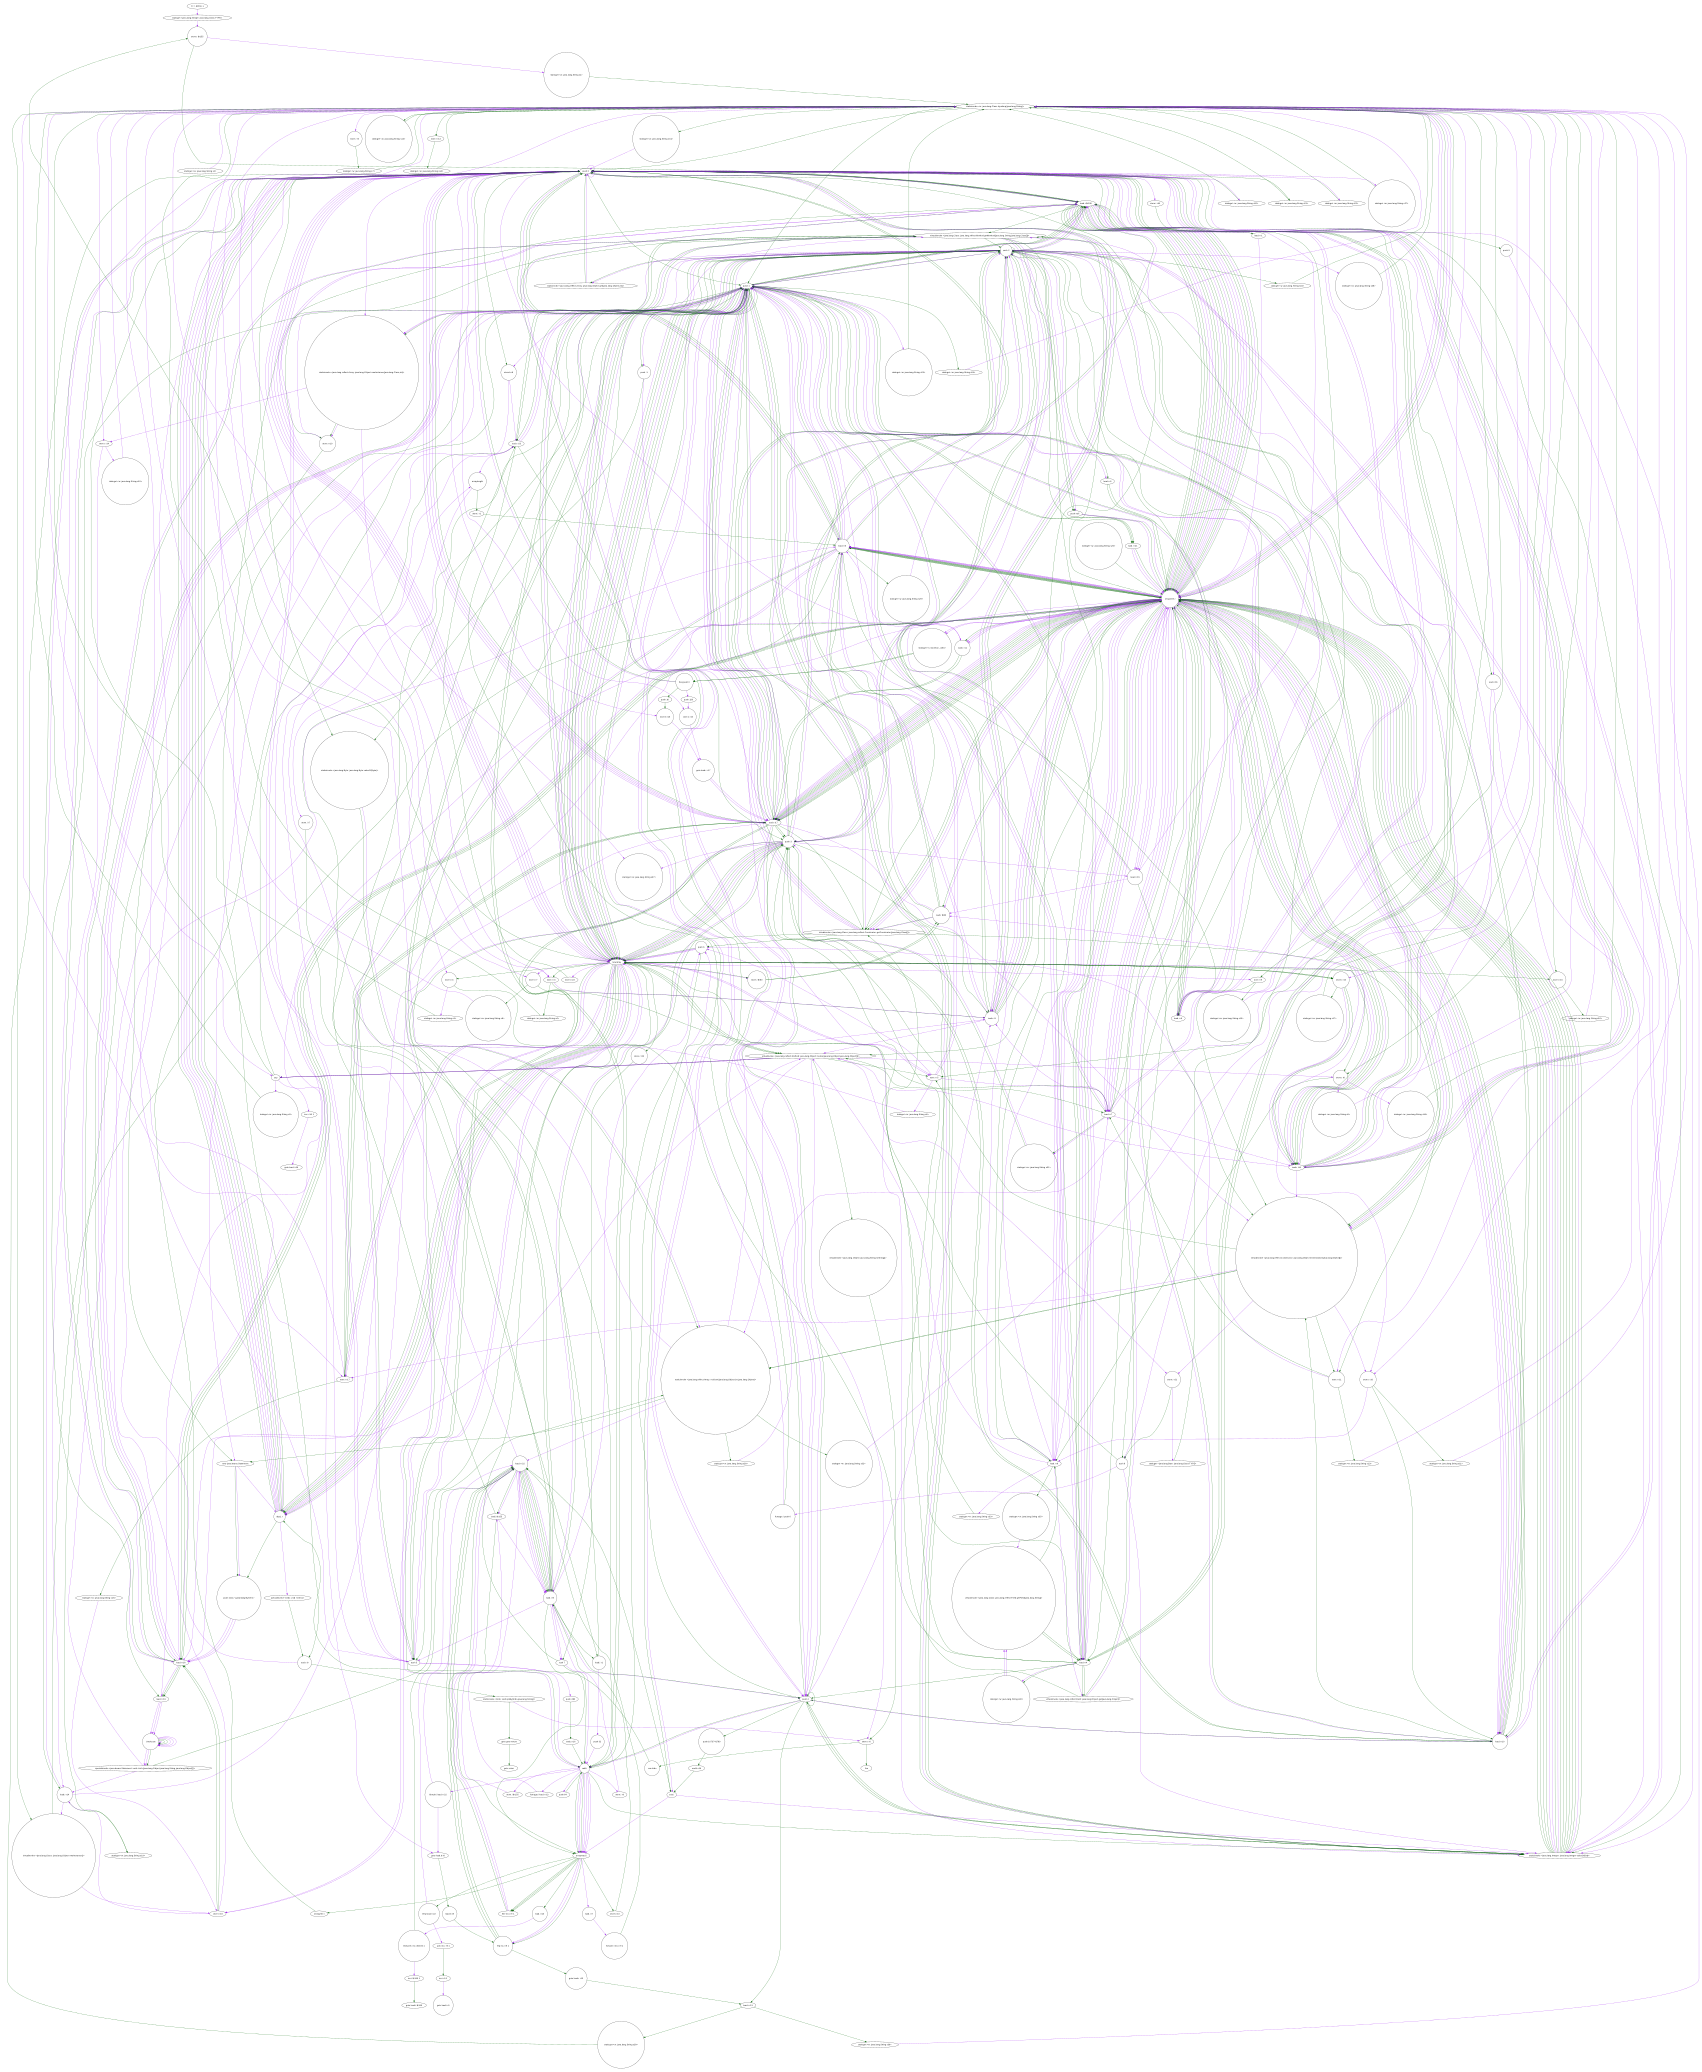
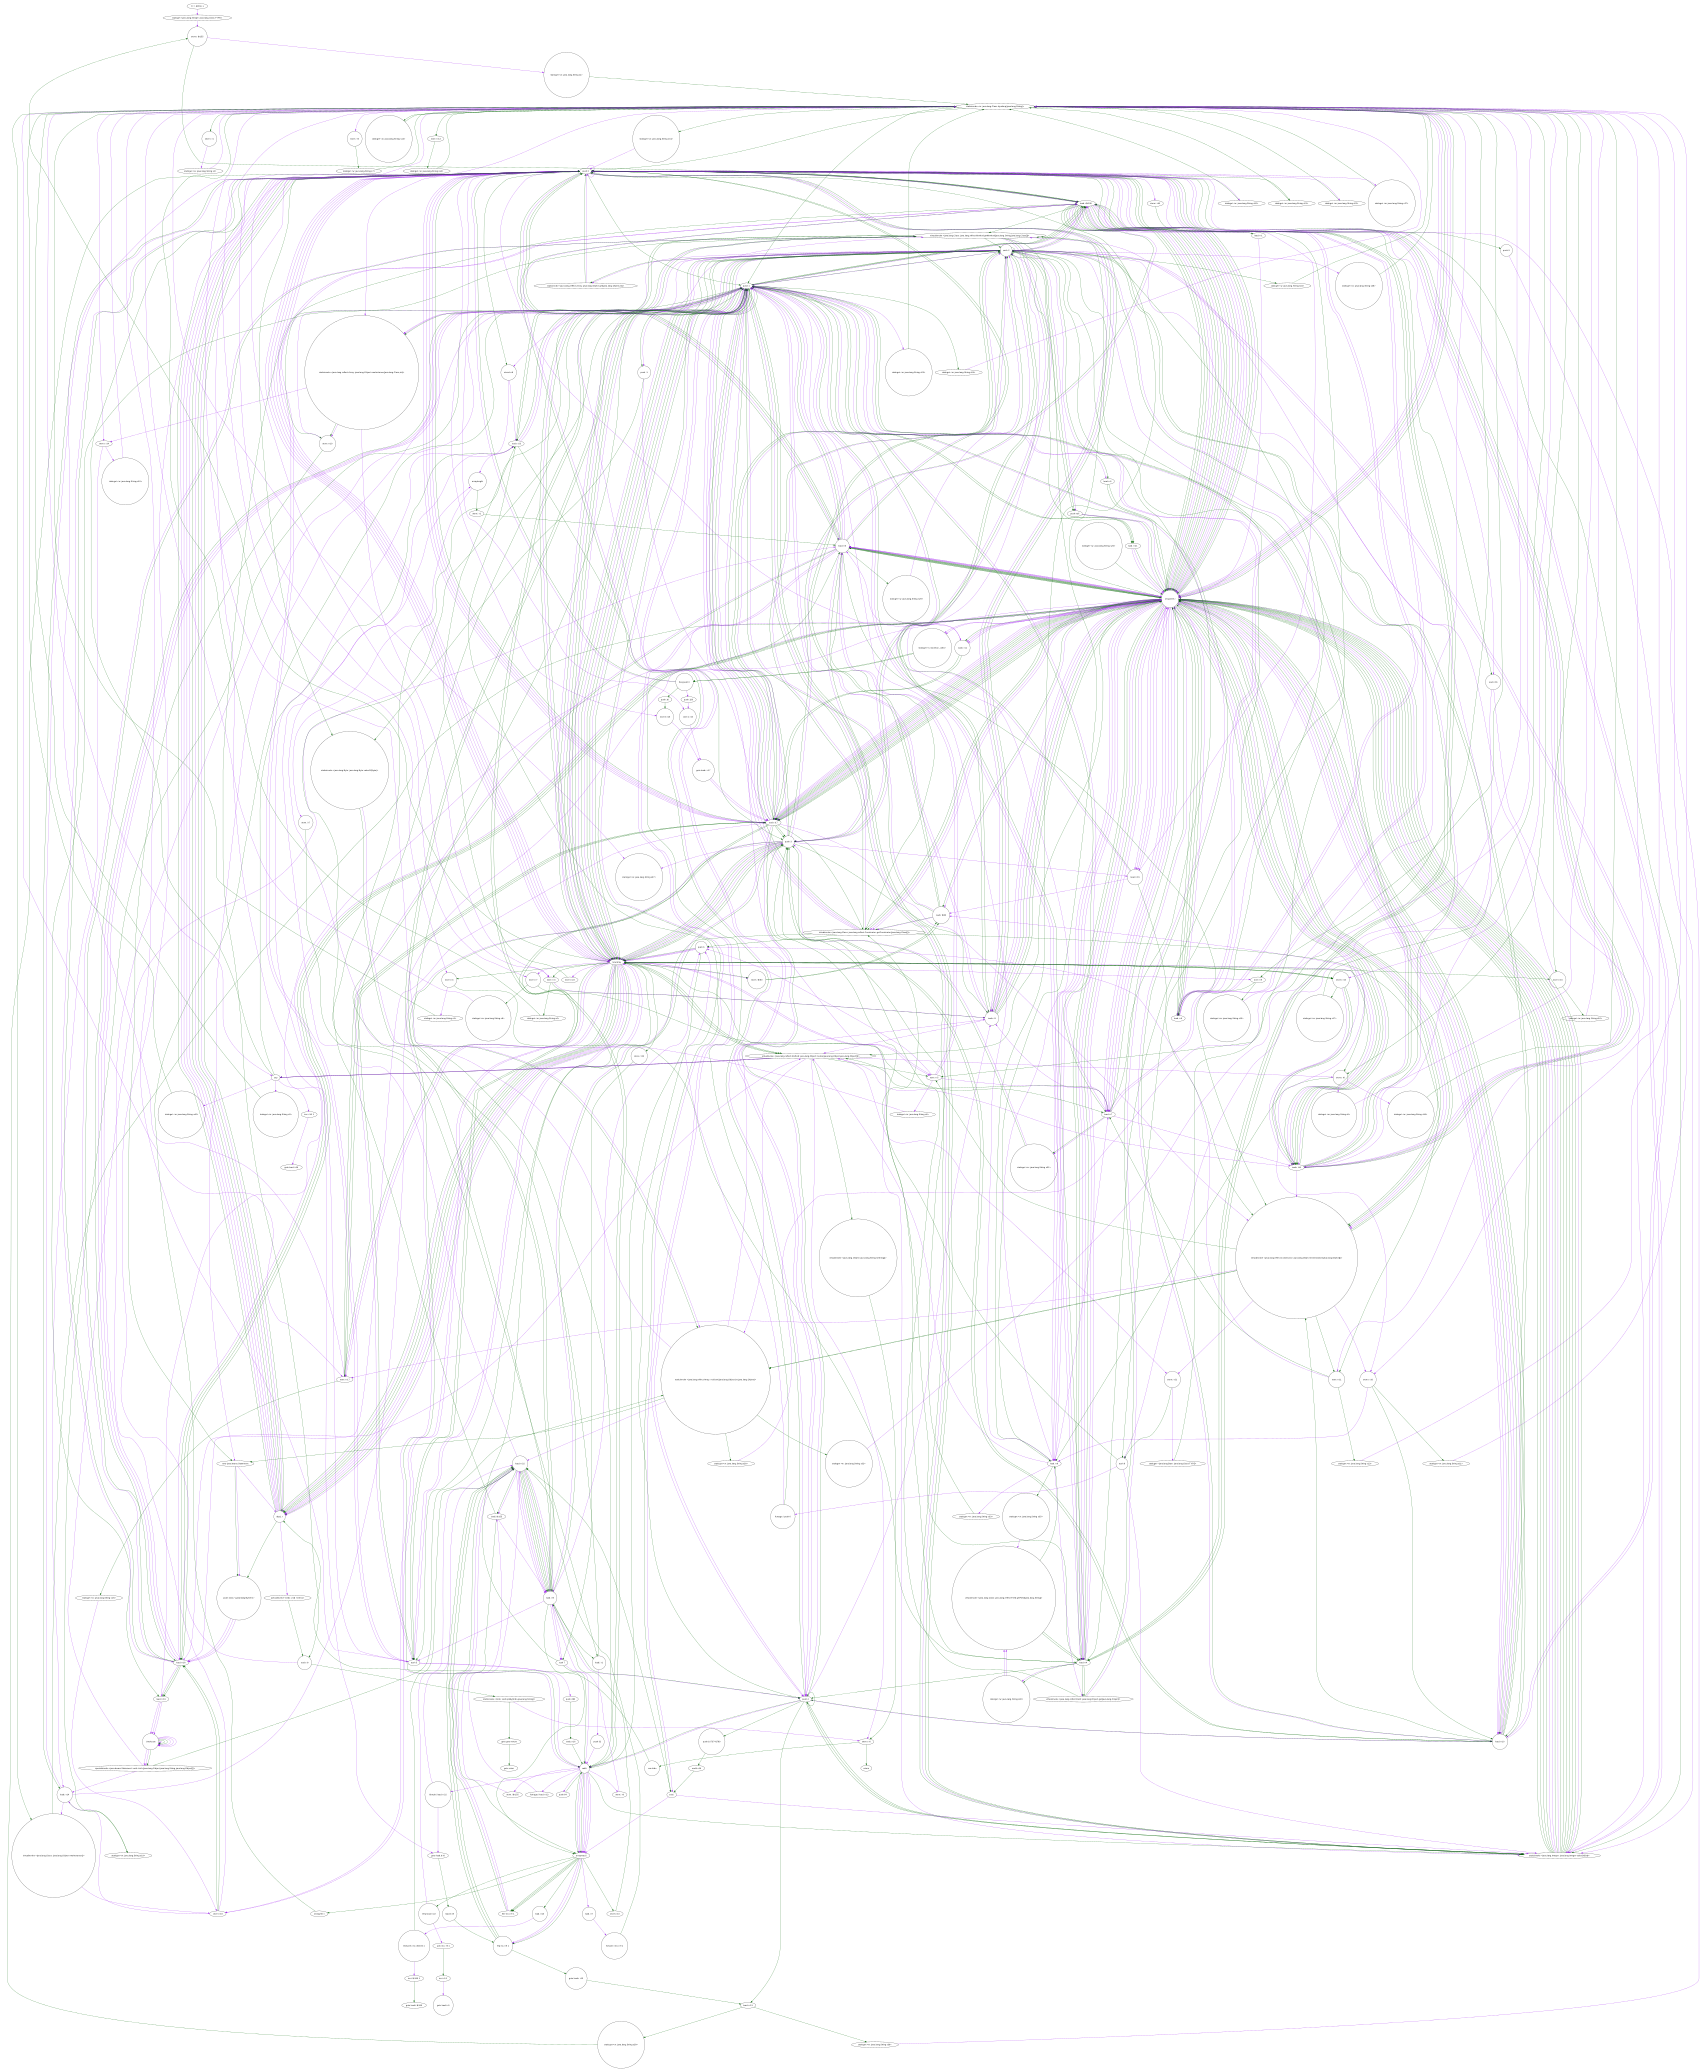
none -> (209, 139)
none -> (182, 1115)
(866, 1768) -> (866, 1768)
